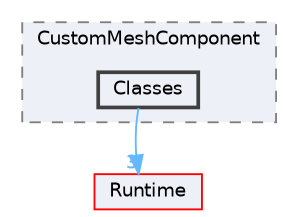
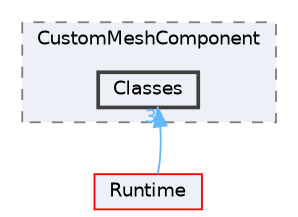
(136, 134) -> (160, 150)
